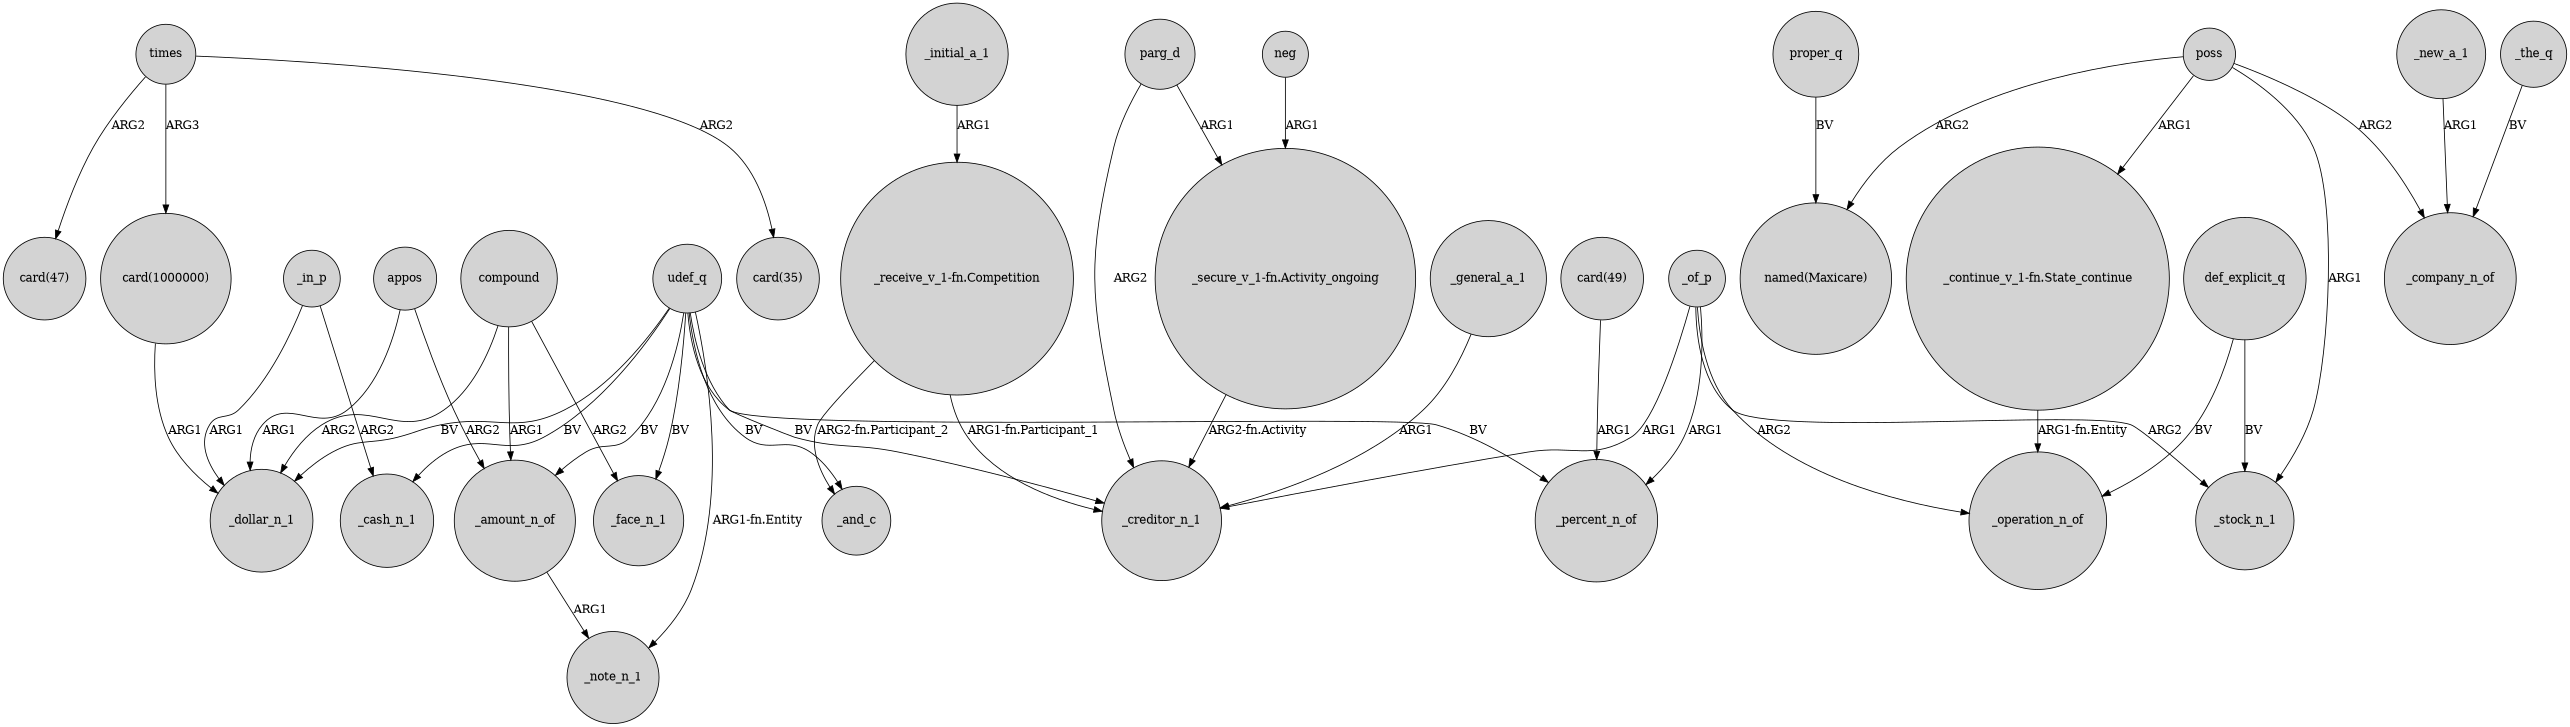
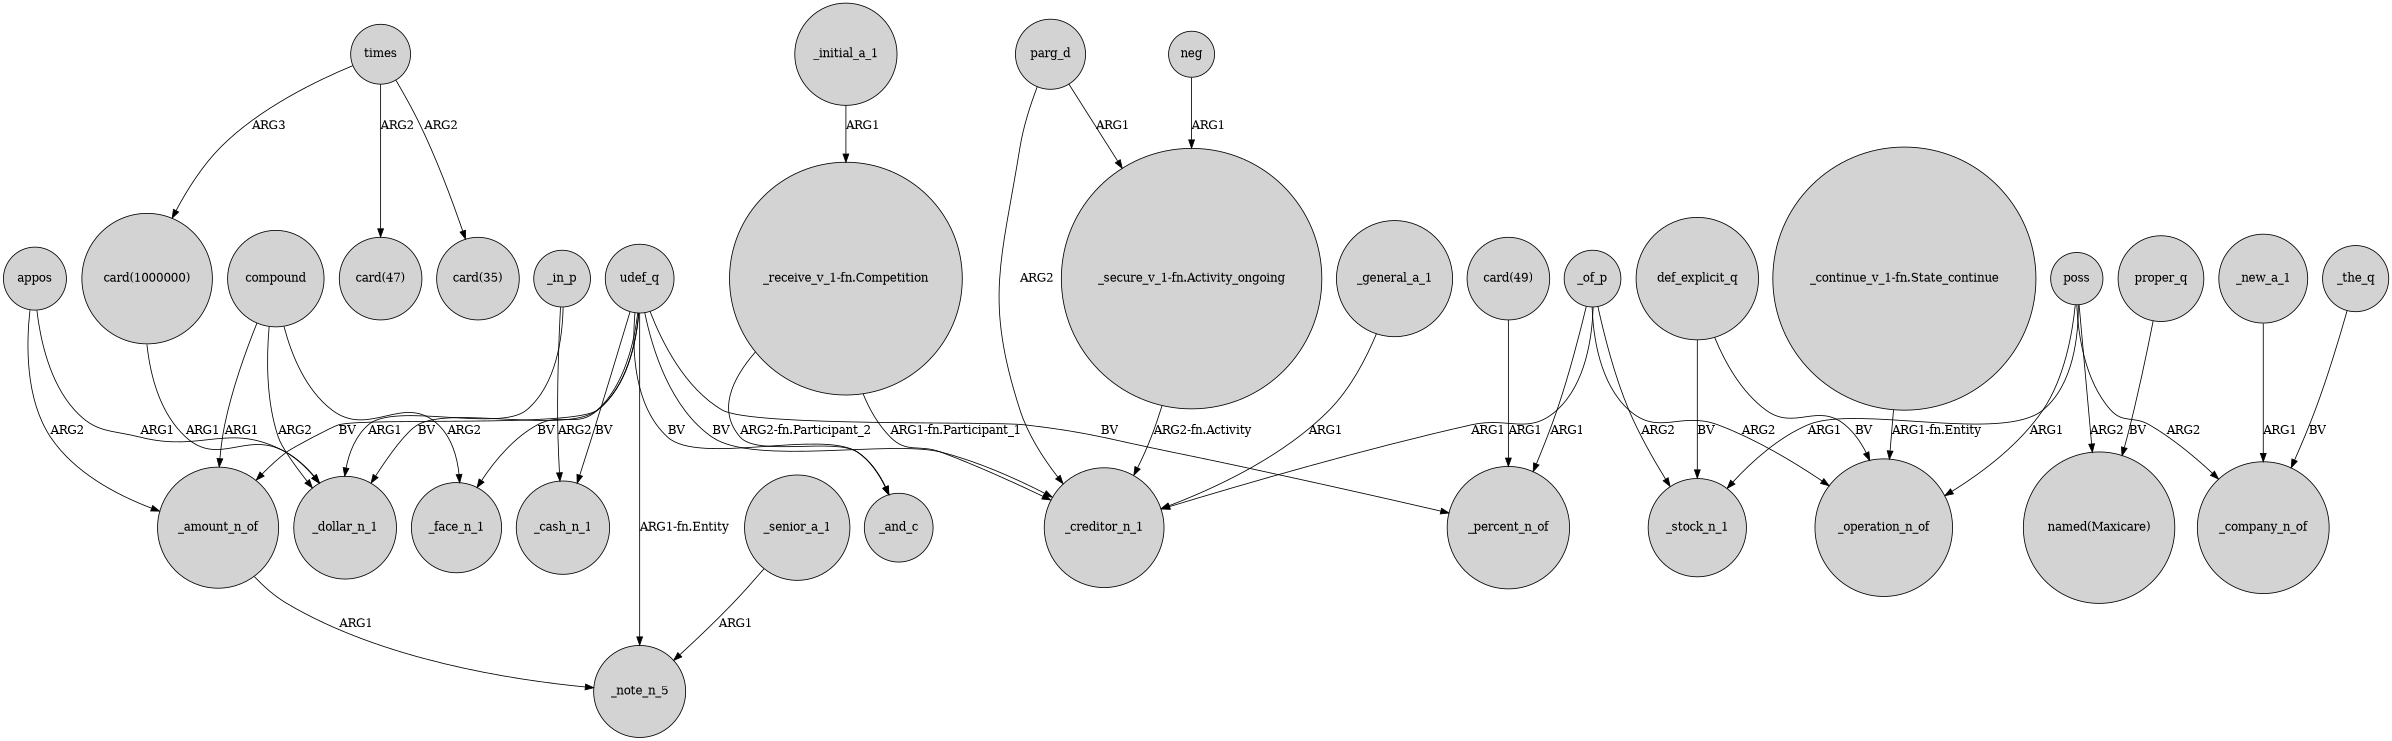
(2158, 122) -> (2036, 419)
none -> (797, 528)
(613, 678) -> (640, 691)
